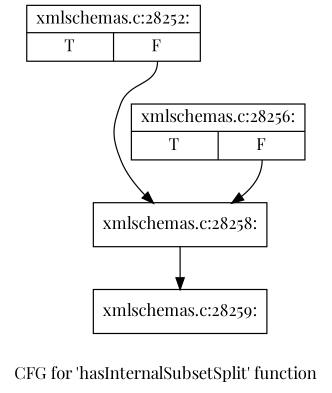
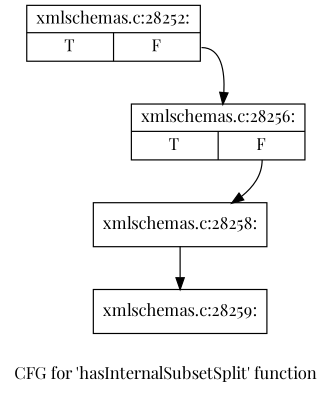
(115, 124) -> (221, 65)
